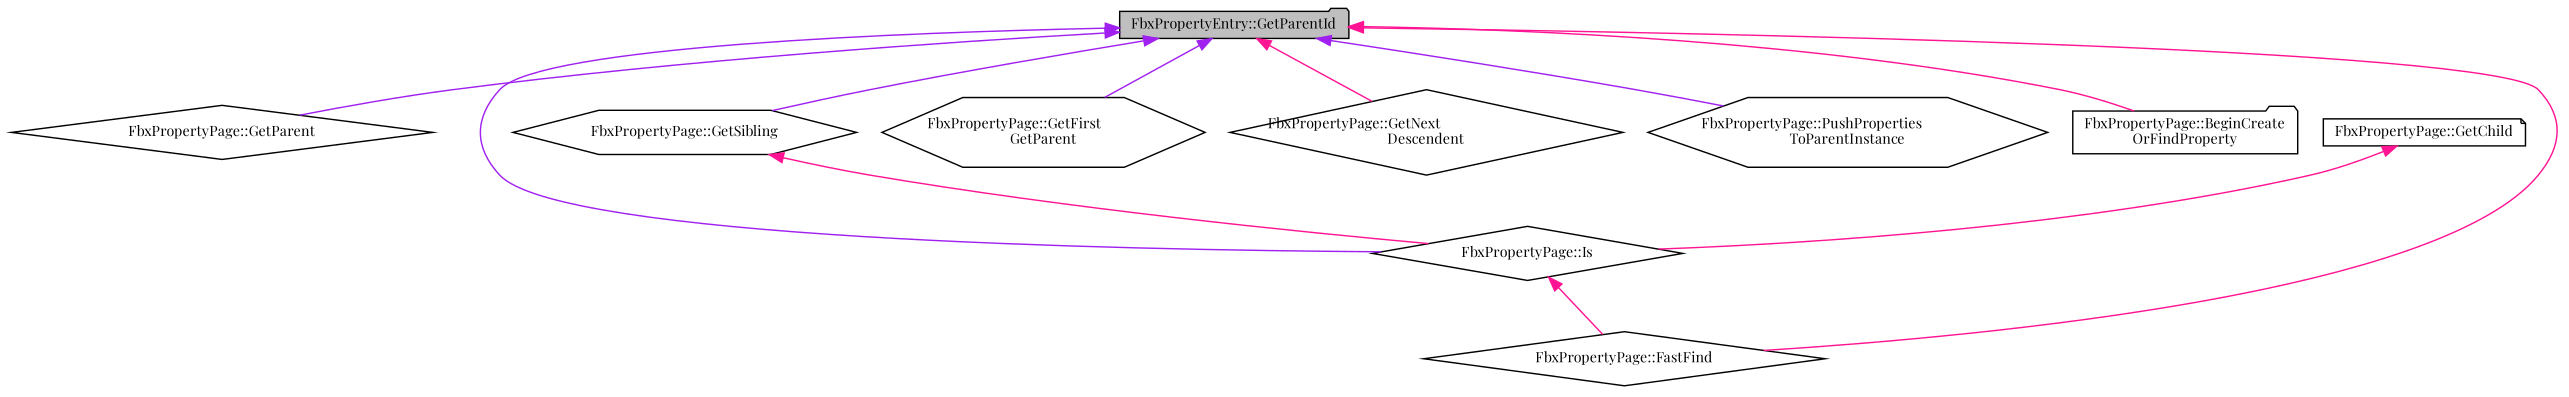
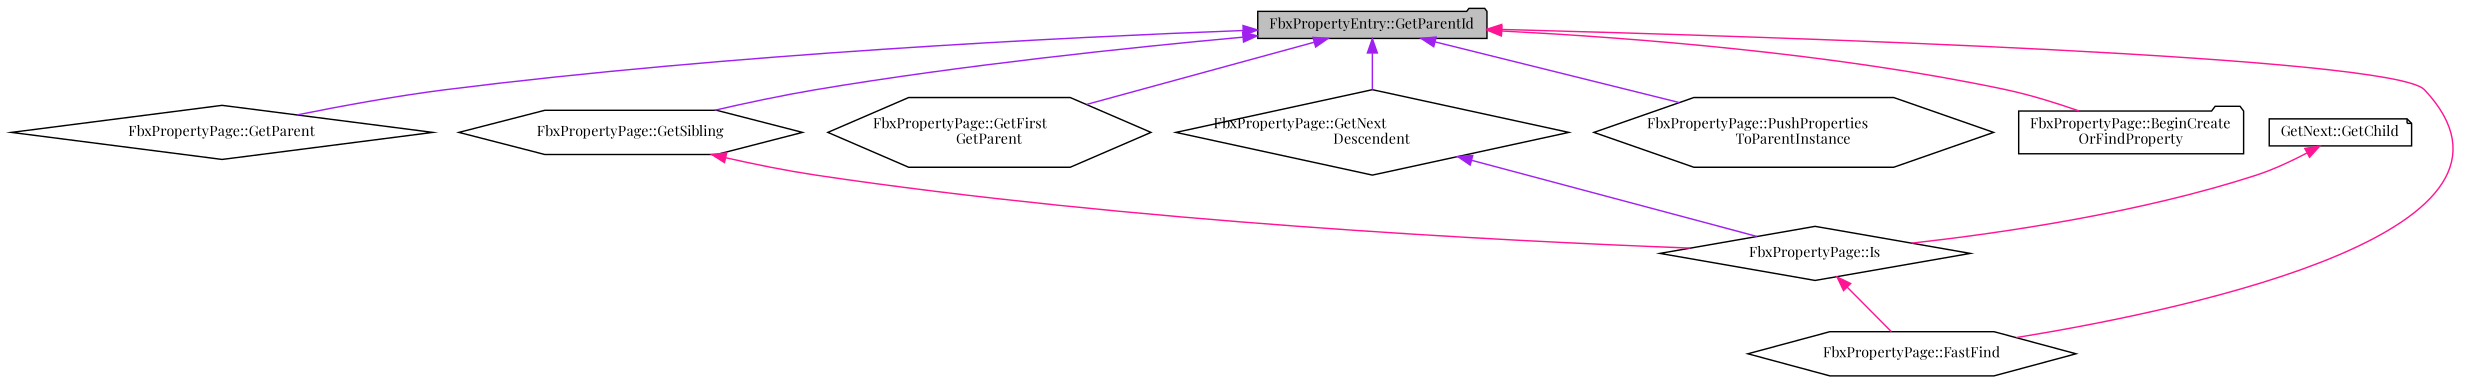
(1321, 73) -> (1372, 71)
(2424, 132) -> (2340, 132)
(585, 205) -> (1614, 198)
(1624, 359) -> (1912, 354)
